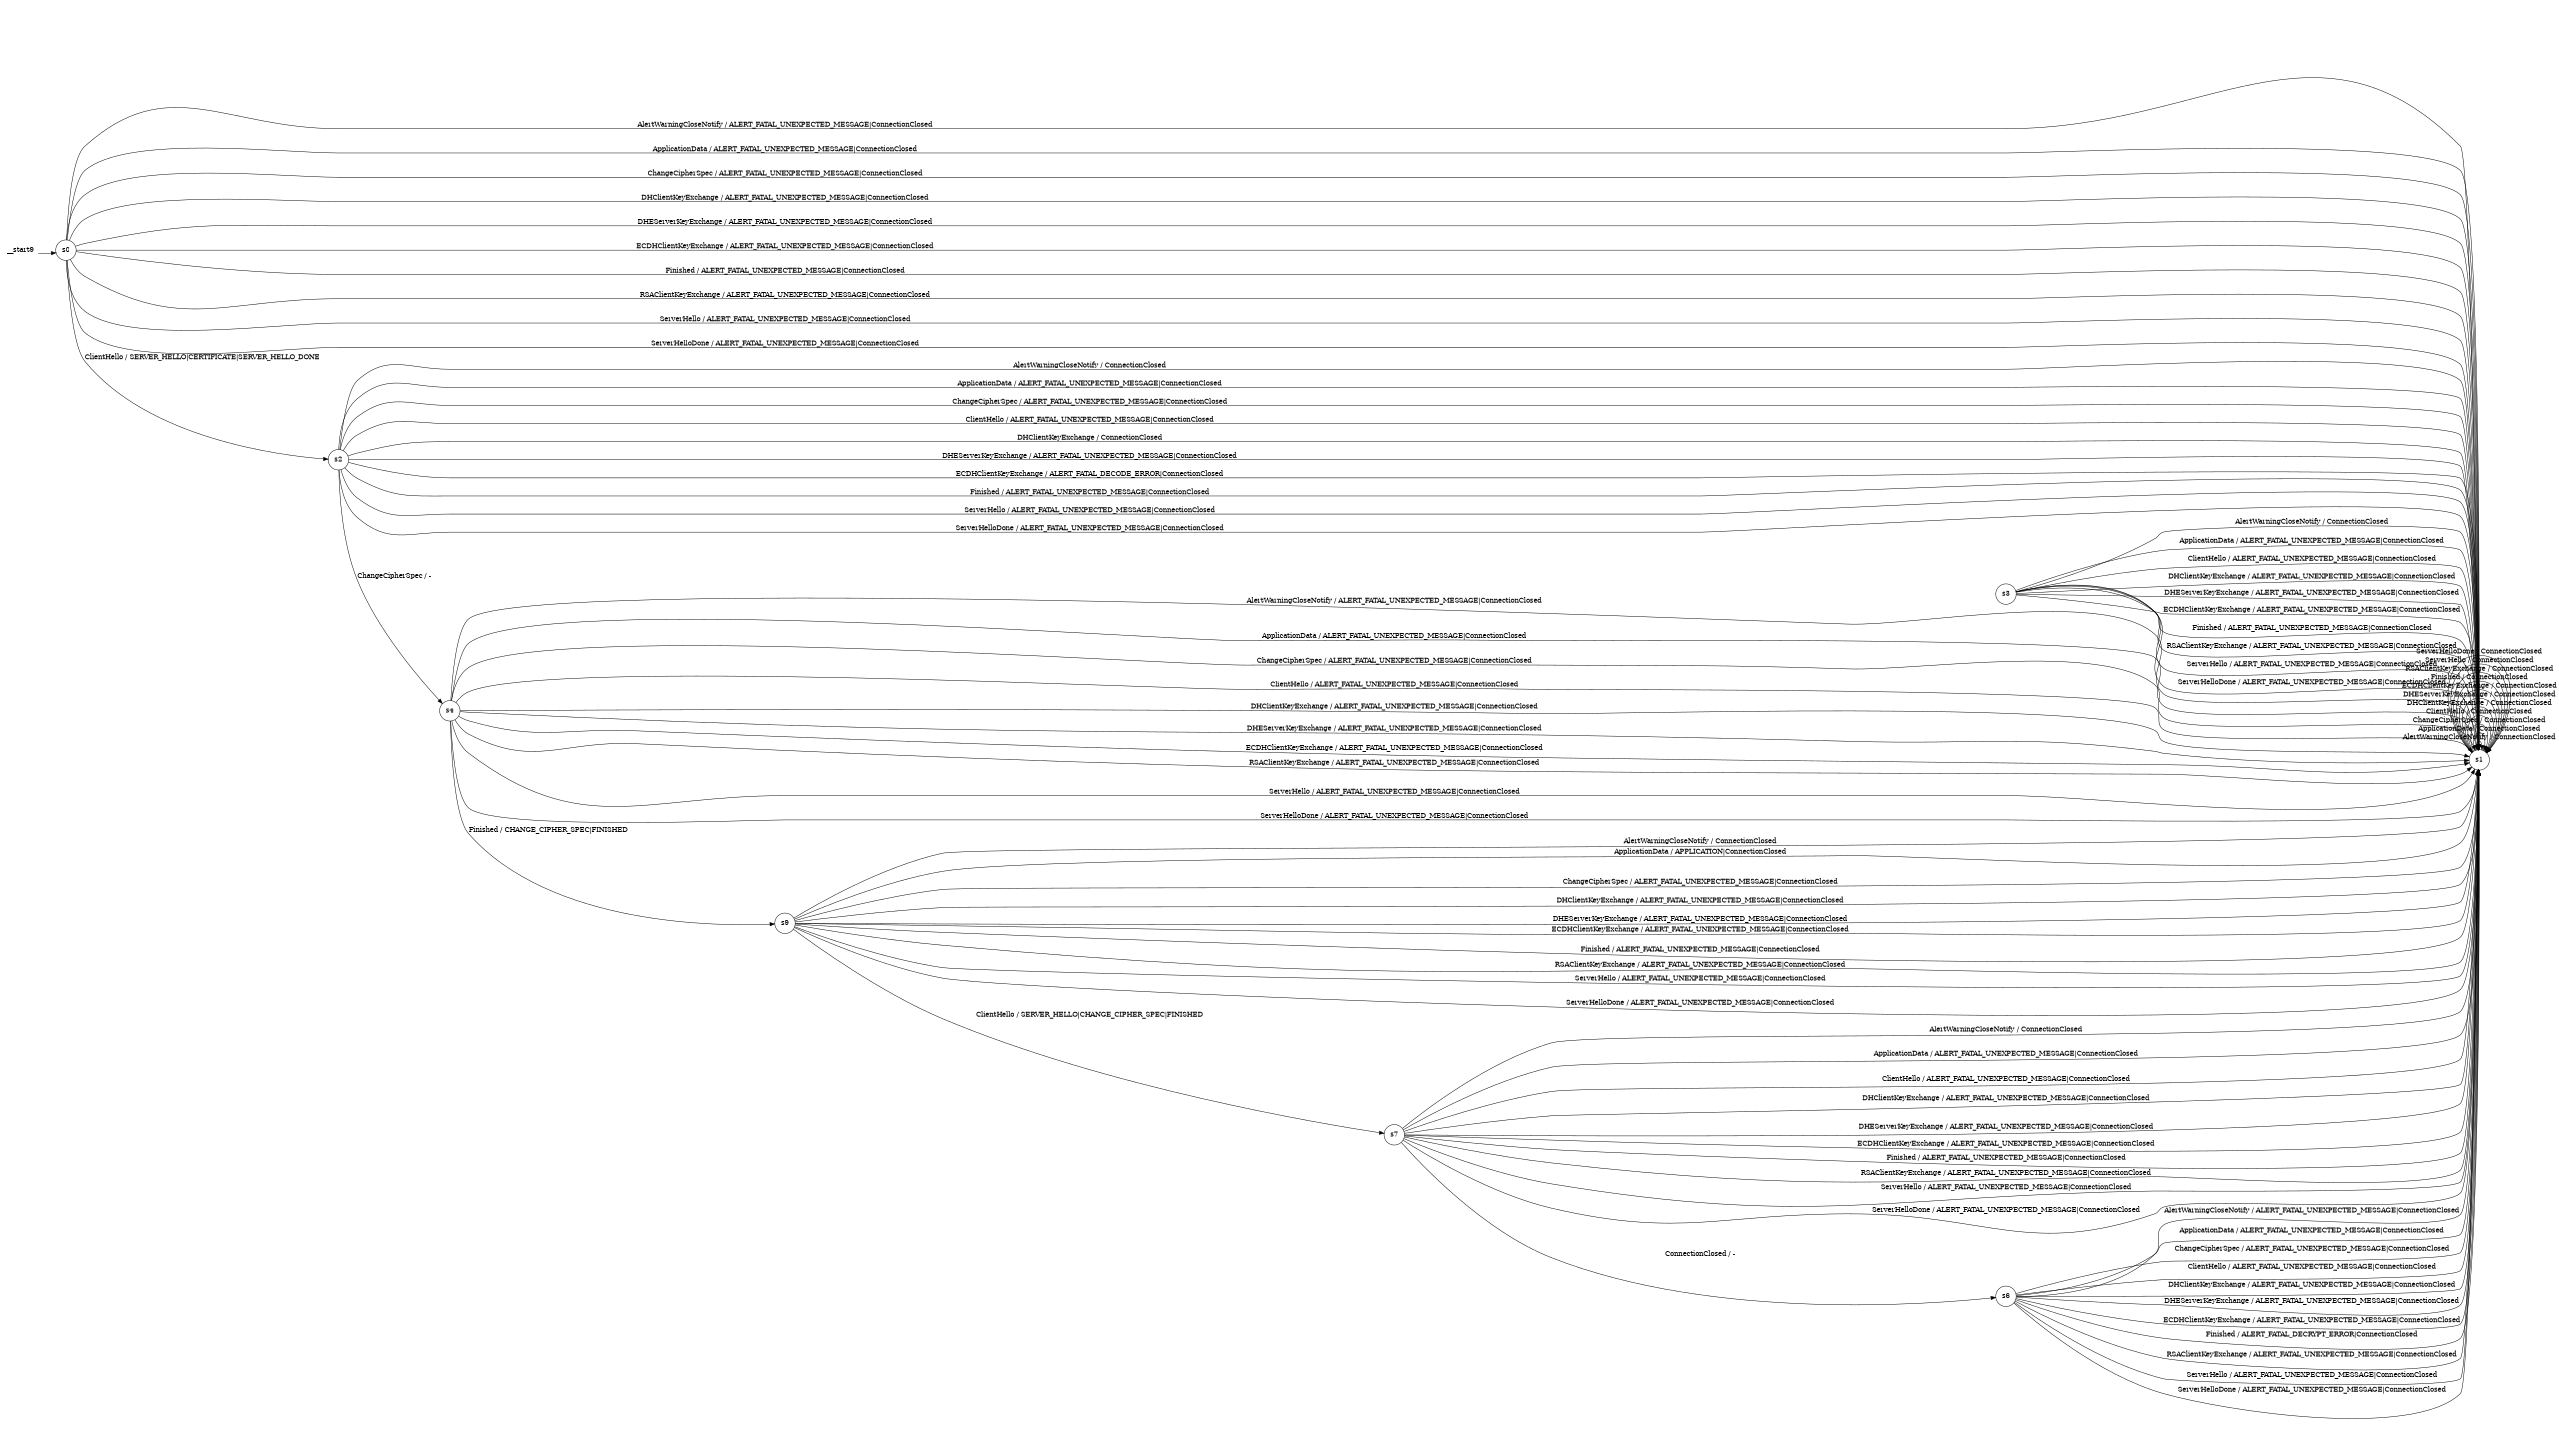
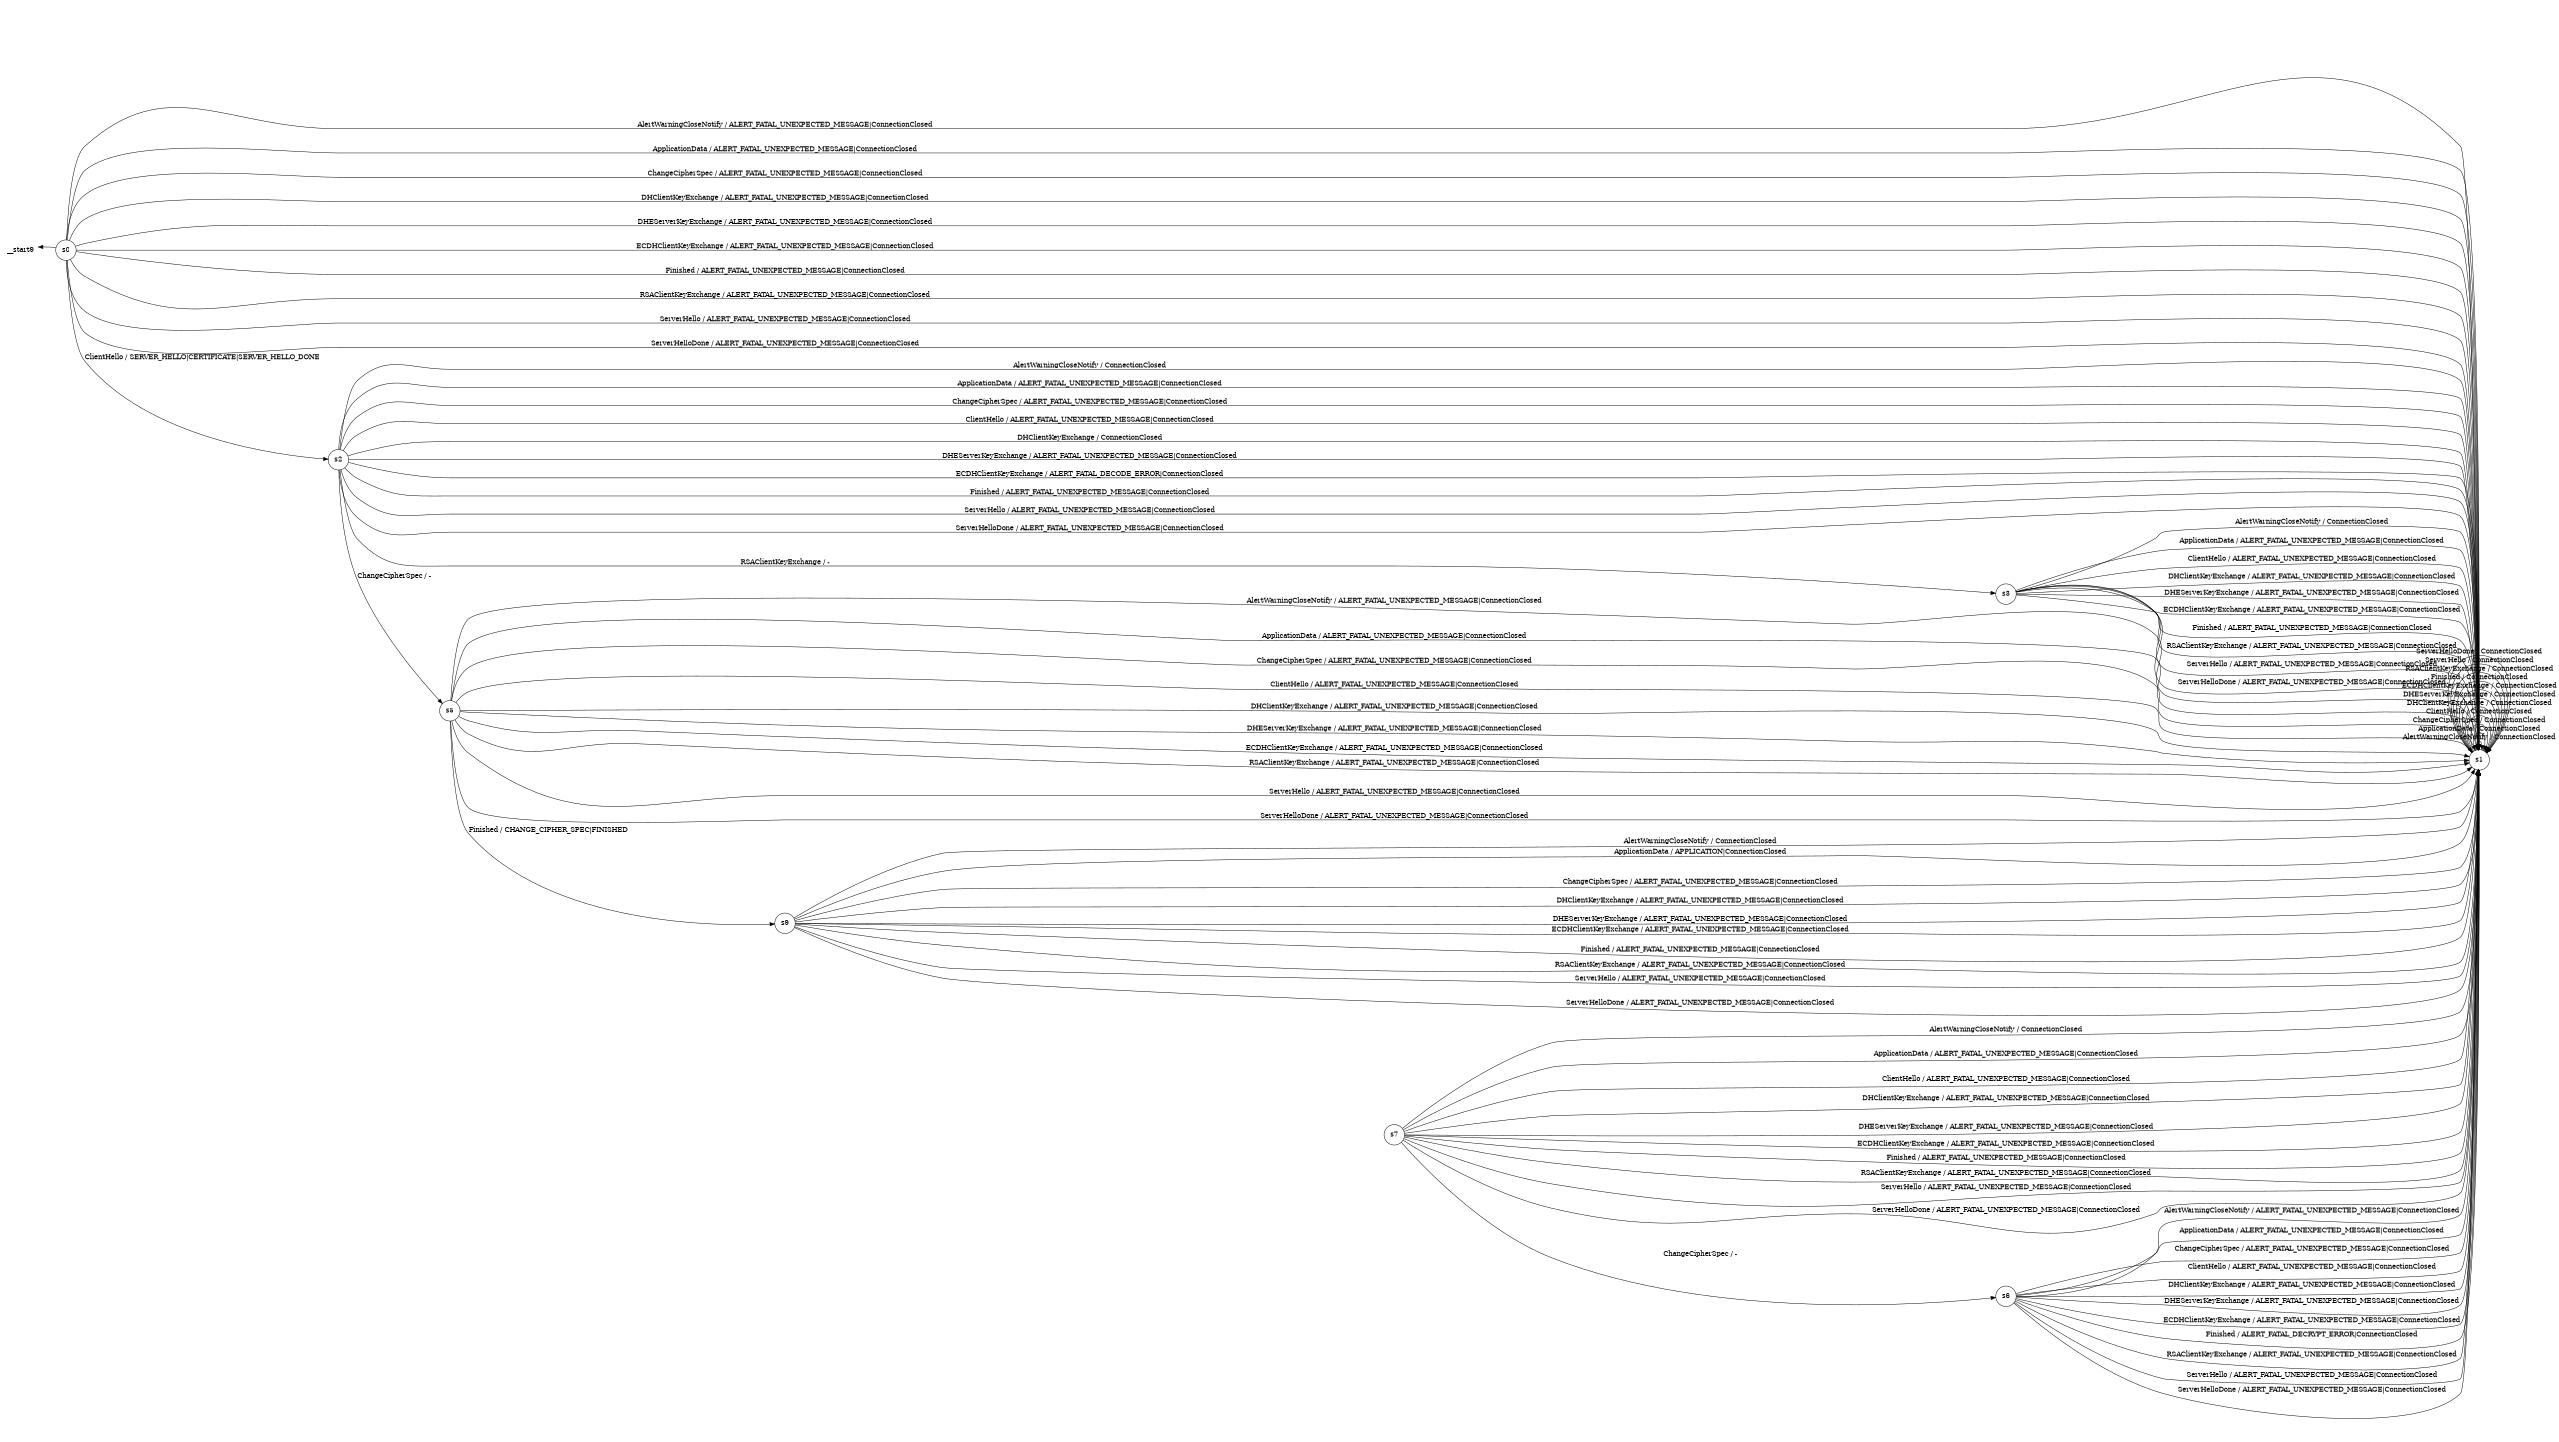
(45, 253) -> (49, 247)
none -> (1135, 566)
(450, 711) -> (450, 711)
(1074, 1065) -> none
(1700, 1254) -> (1700, 1254)
